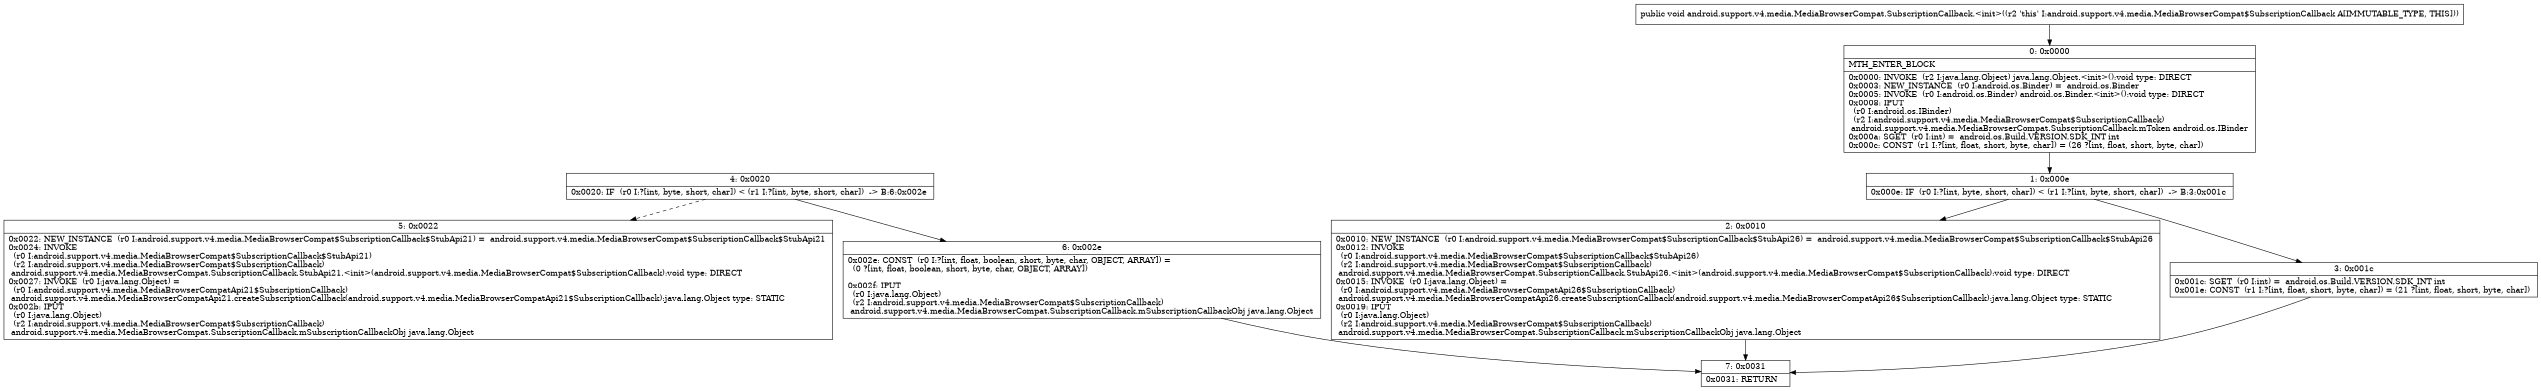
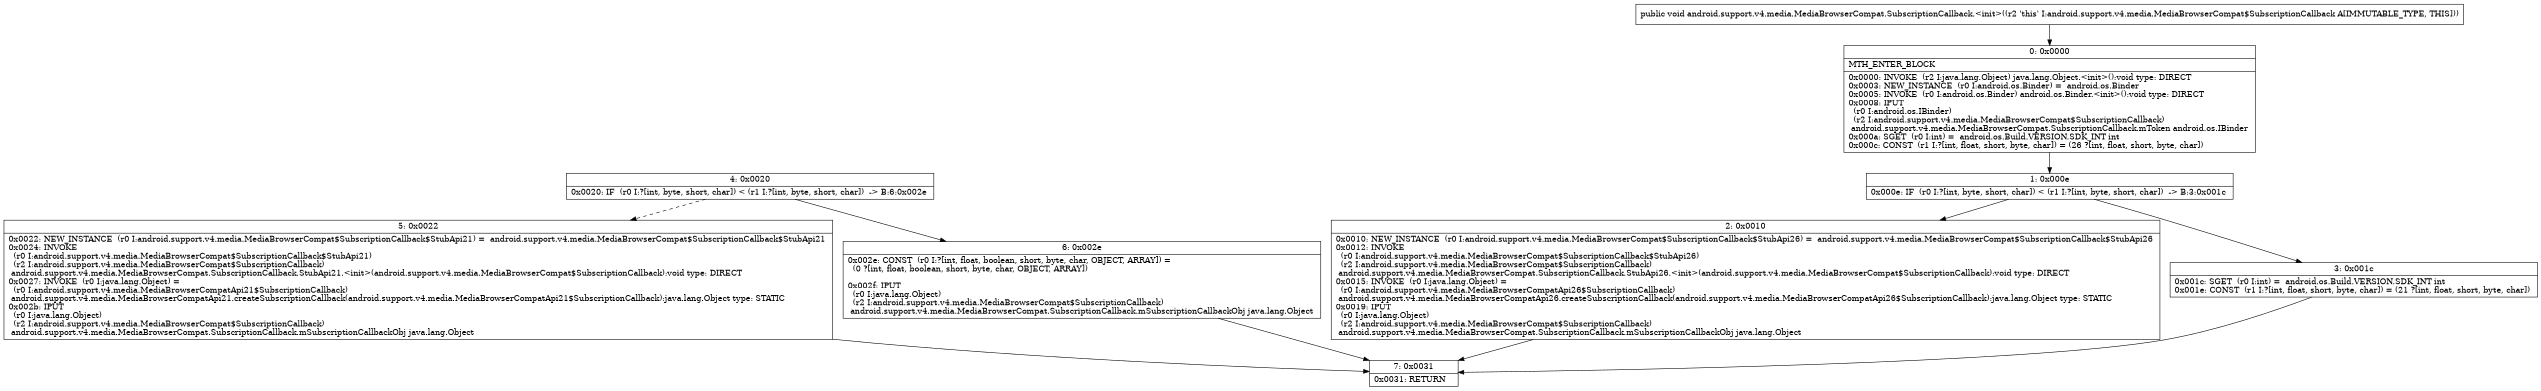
none -> (1098, 359)
